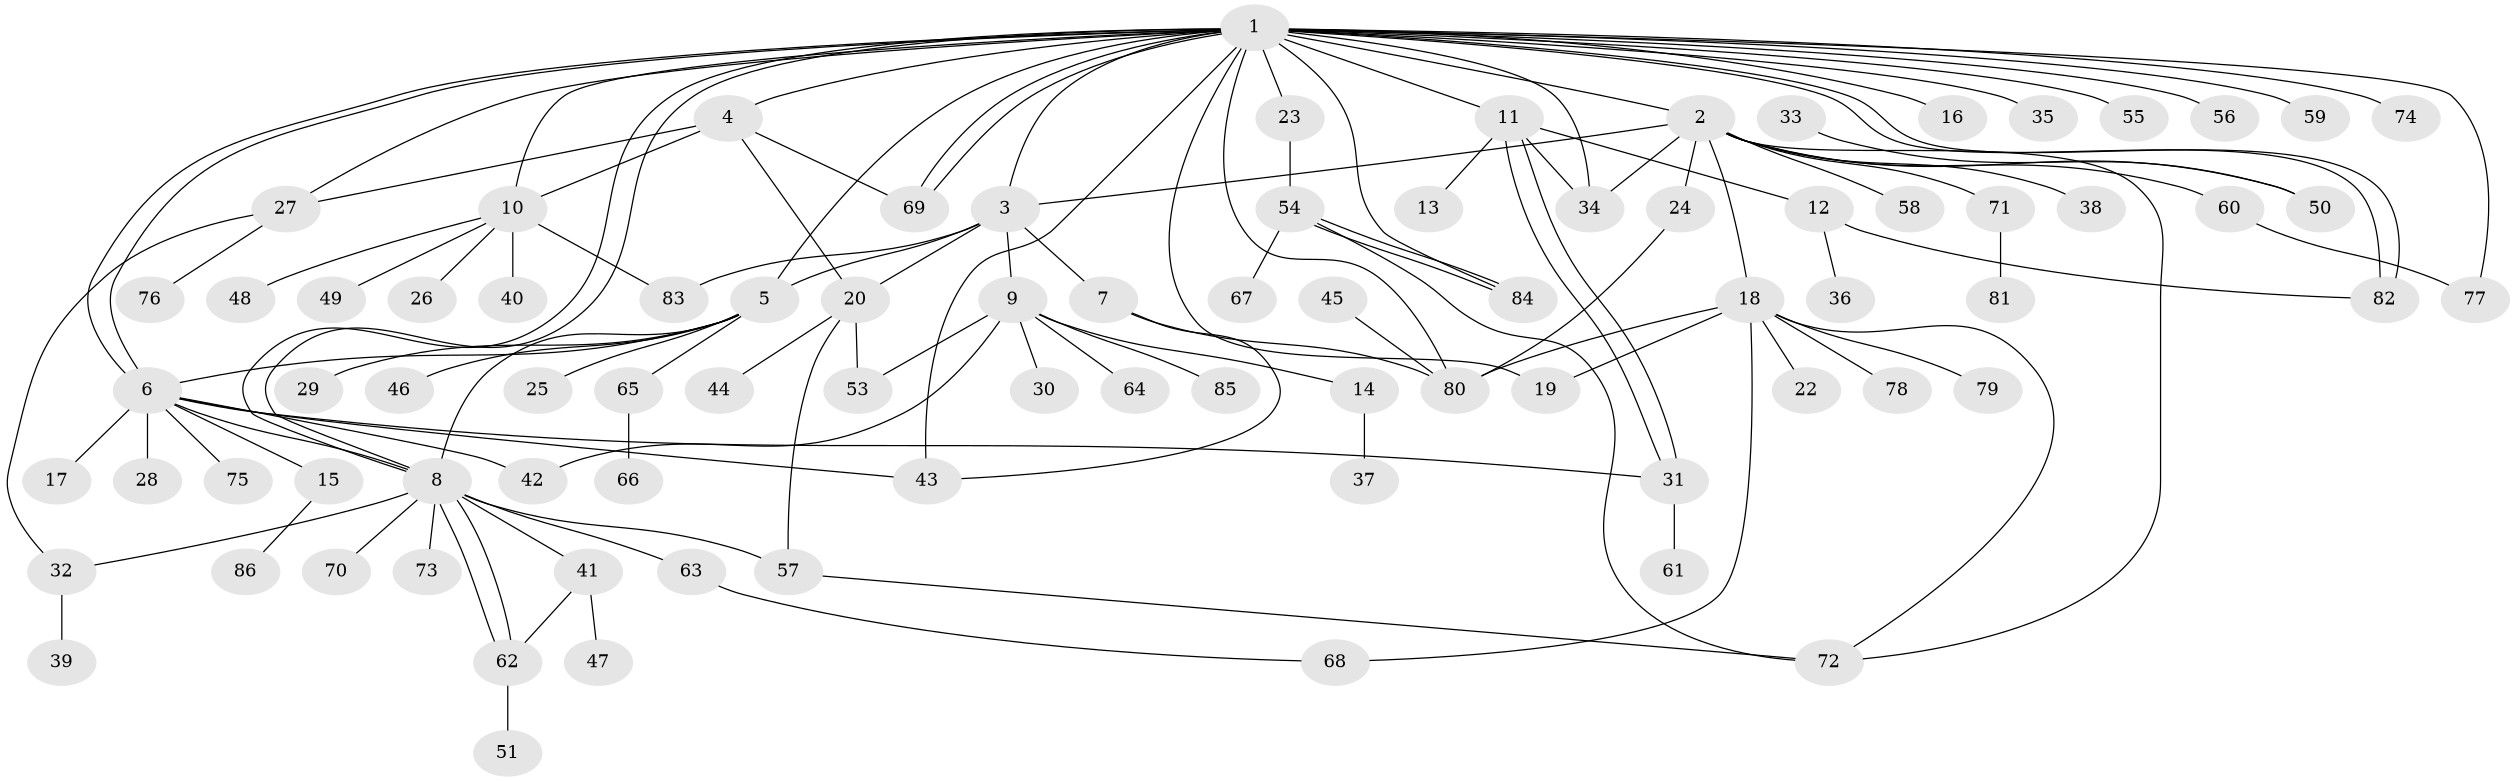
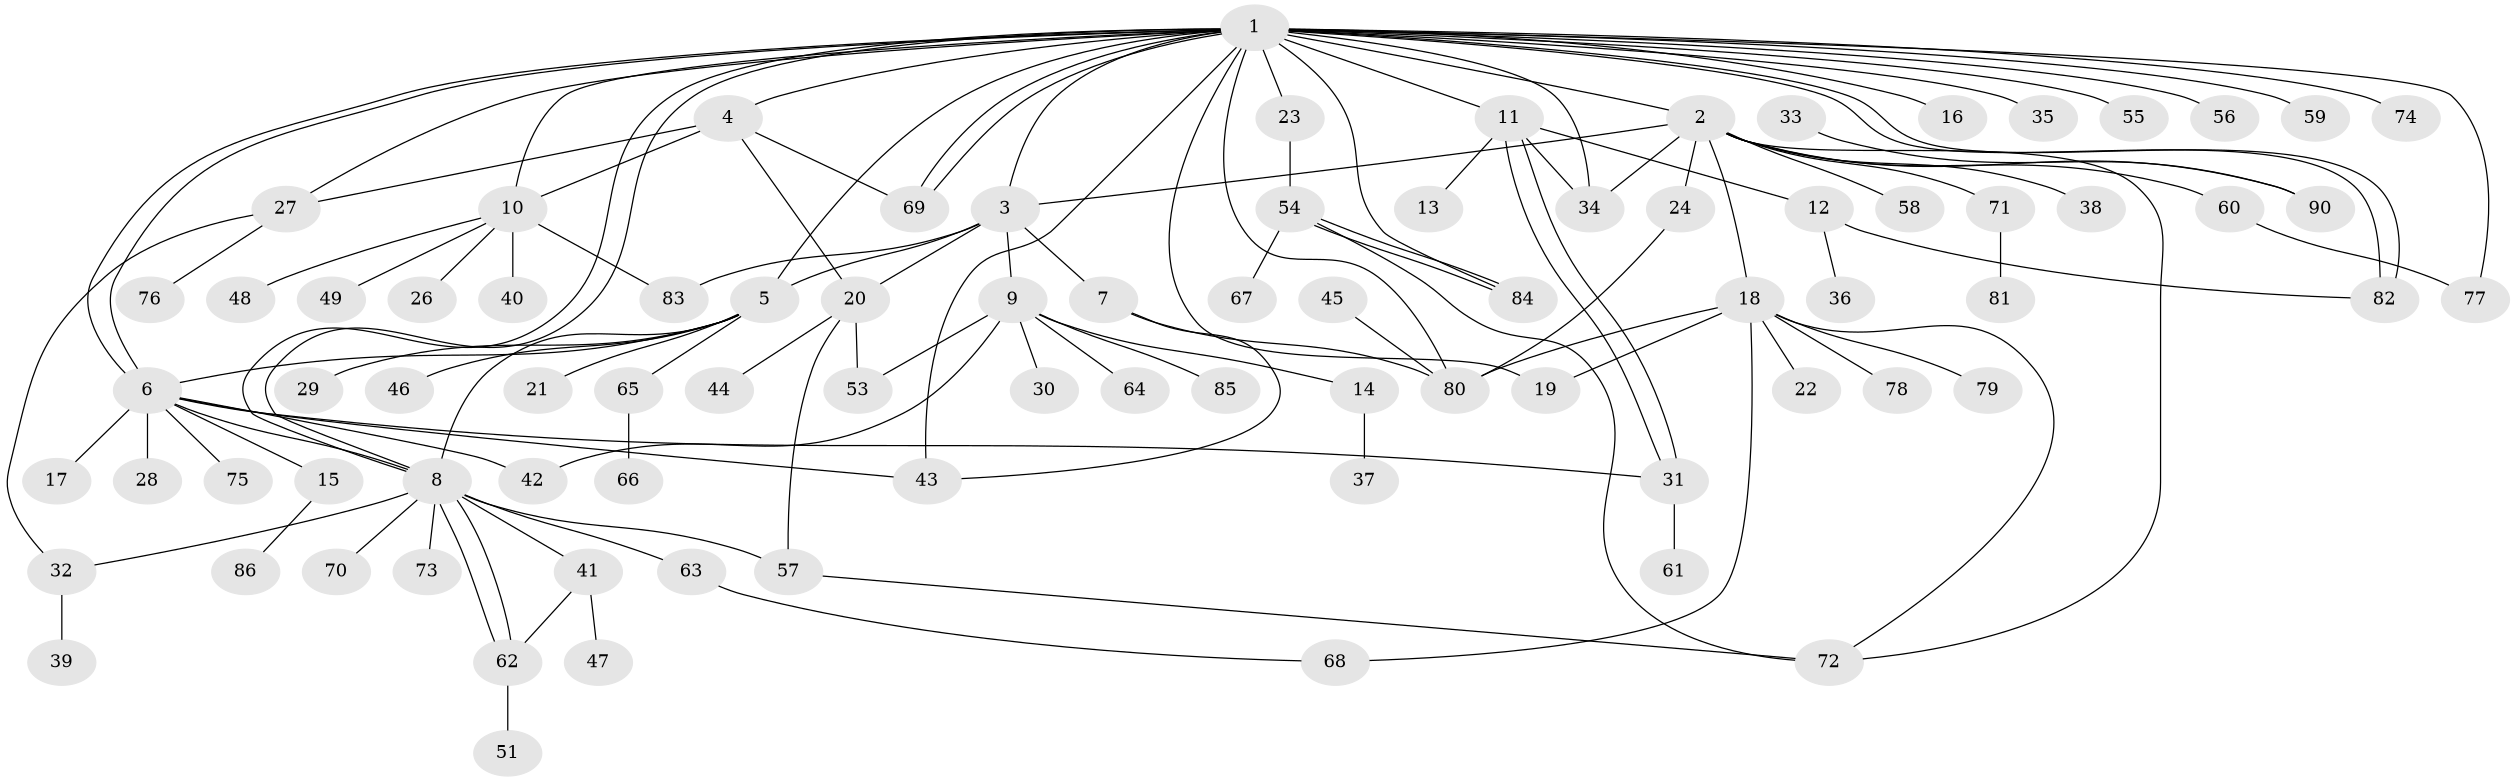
(2321, 209) -> (2321, 209)
(538, 391) -> (538, 391)
